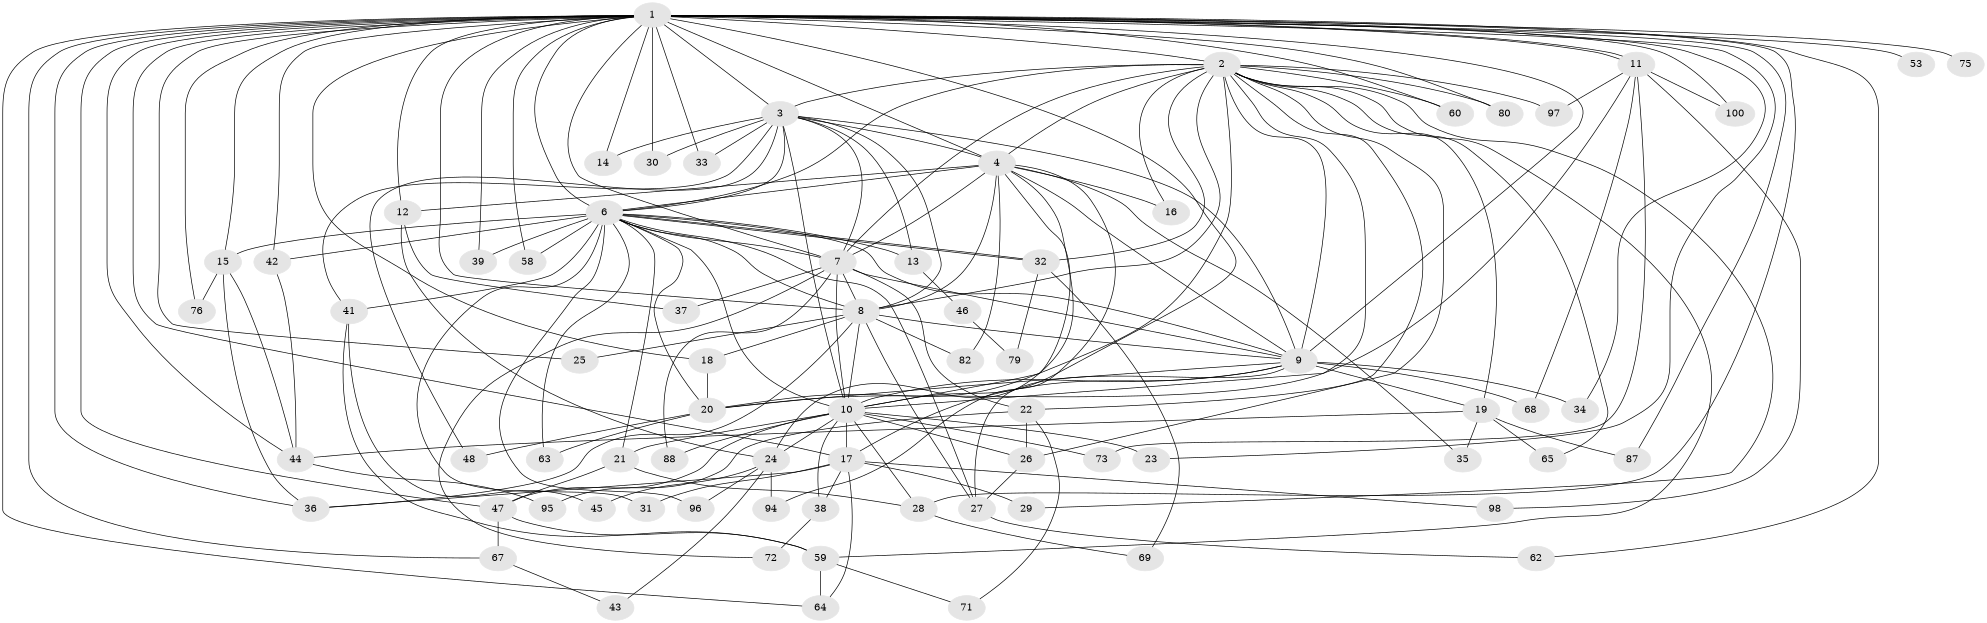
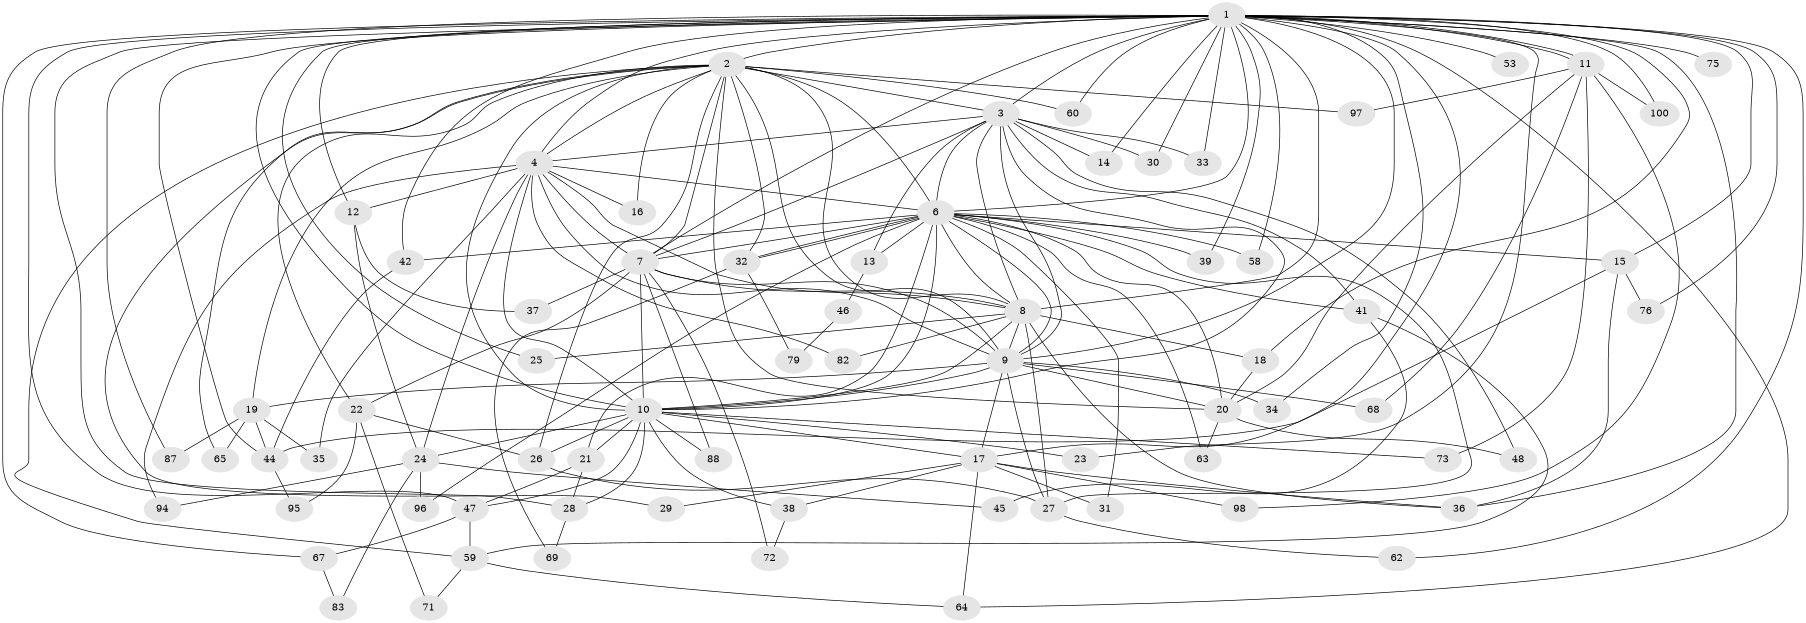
(1505, 114) -> none
(615, 608) -> (338, 608)
